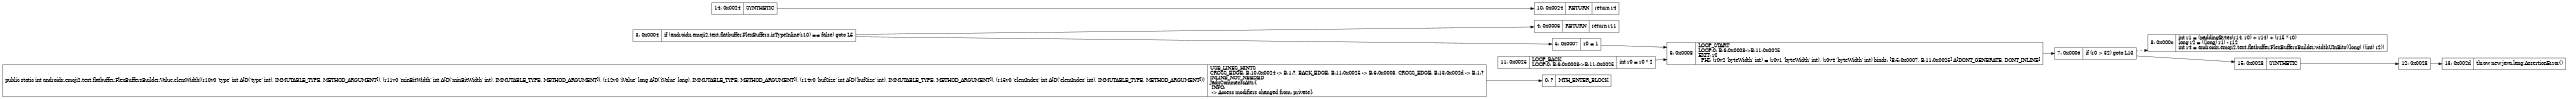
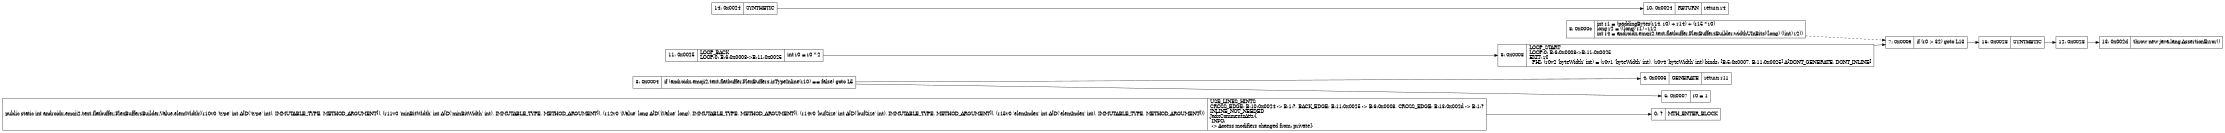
(1576, 26) -> (1685, 78)
(1632, 46) -> none
(2140, 51) -> (1844, 38)
